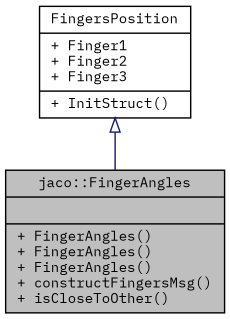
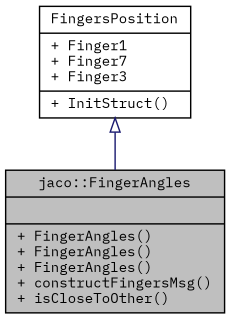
(90, 61) -> (90, 61)
